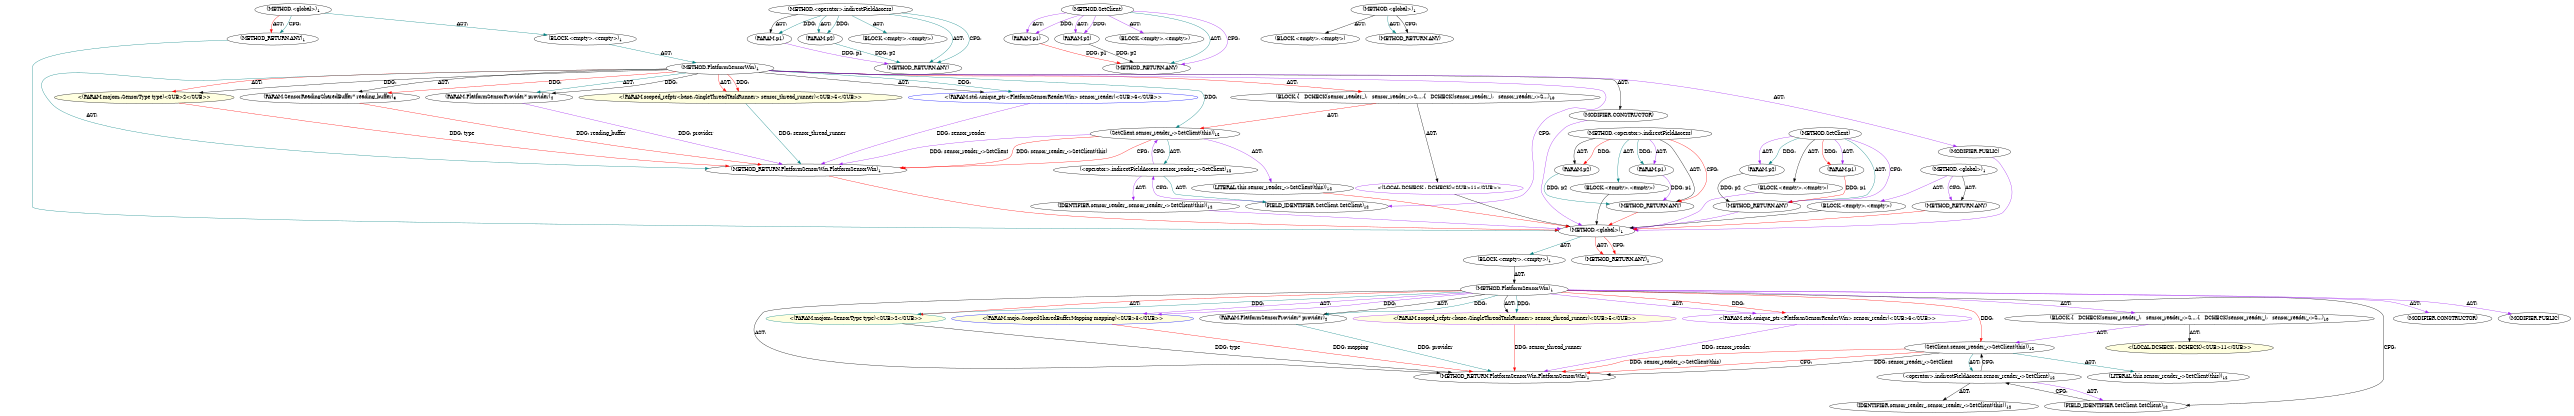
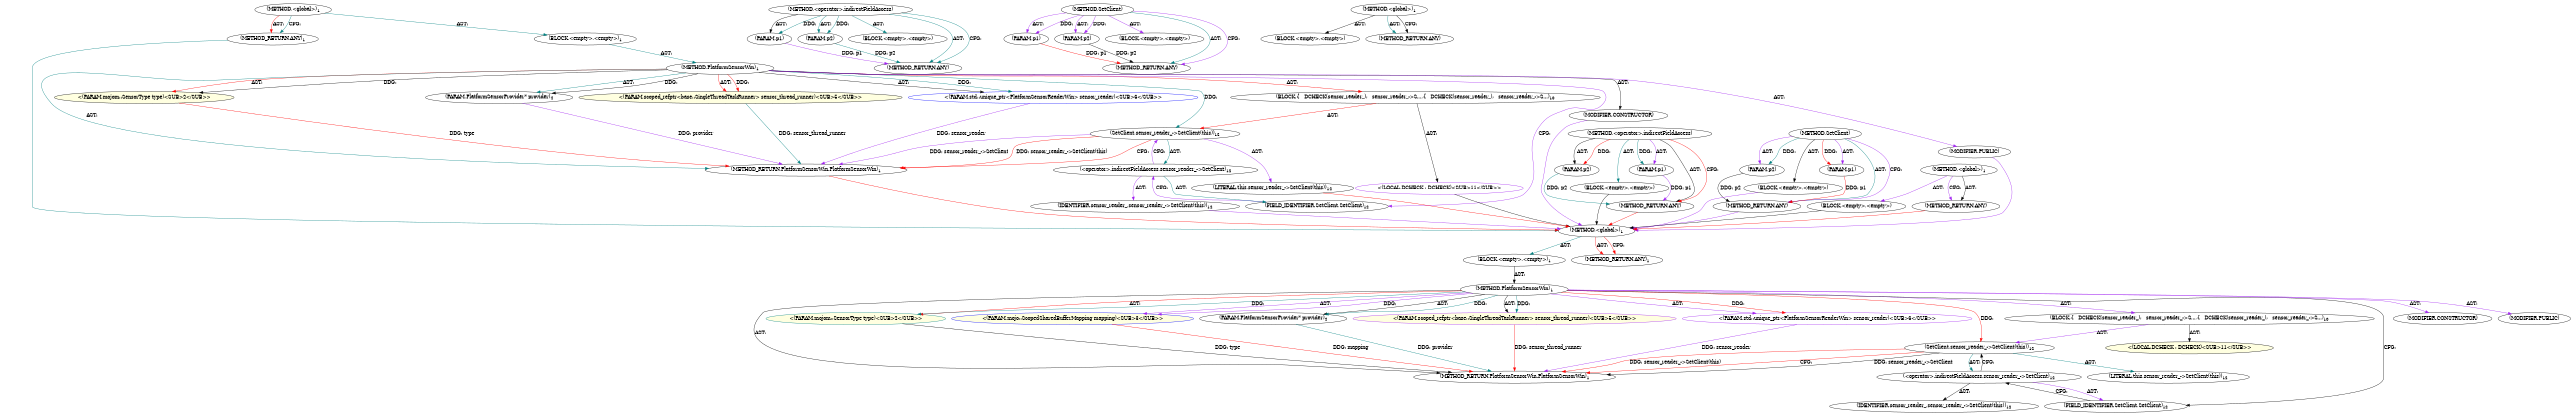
(330, 97) -> none
